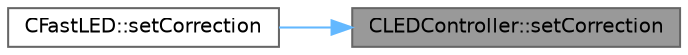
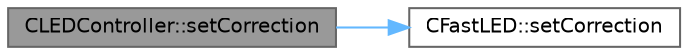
(305, 27) -> (362, 27)
